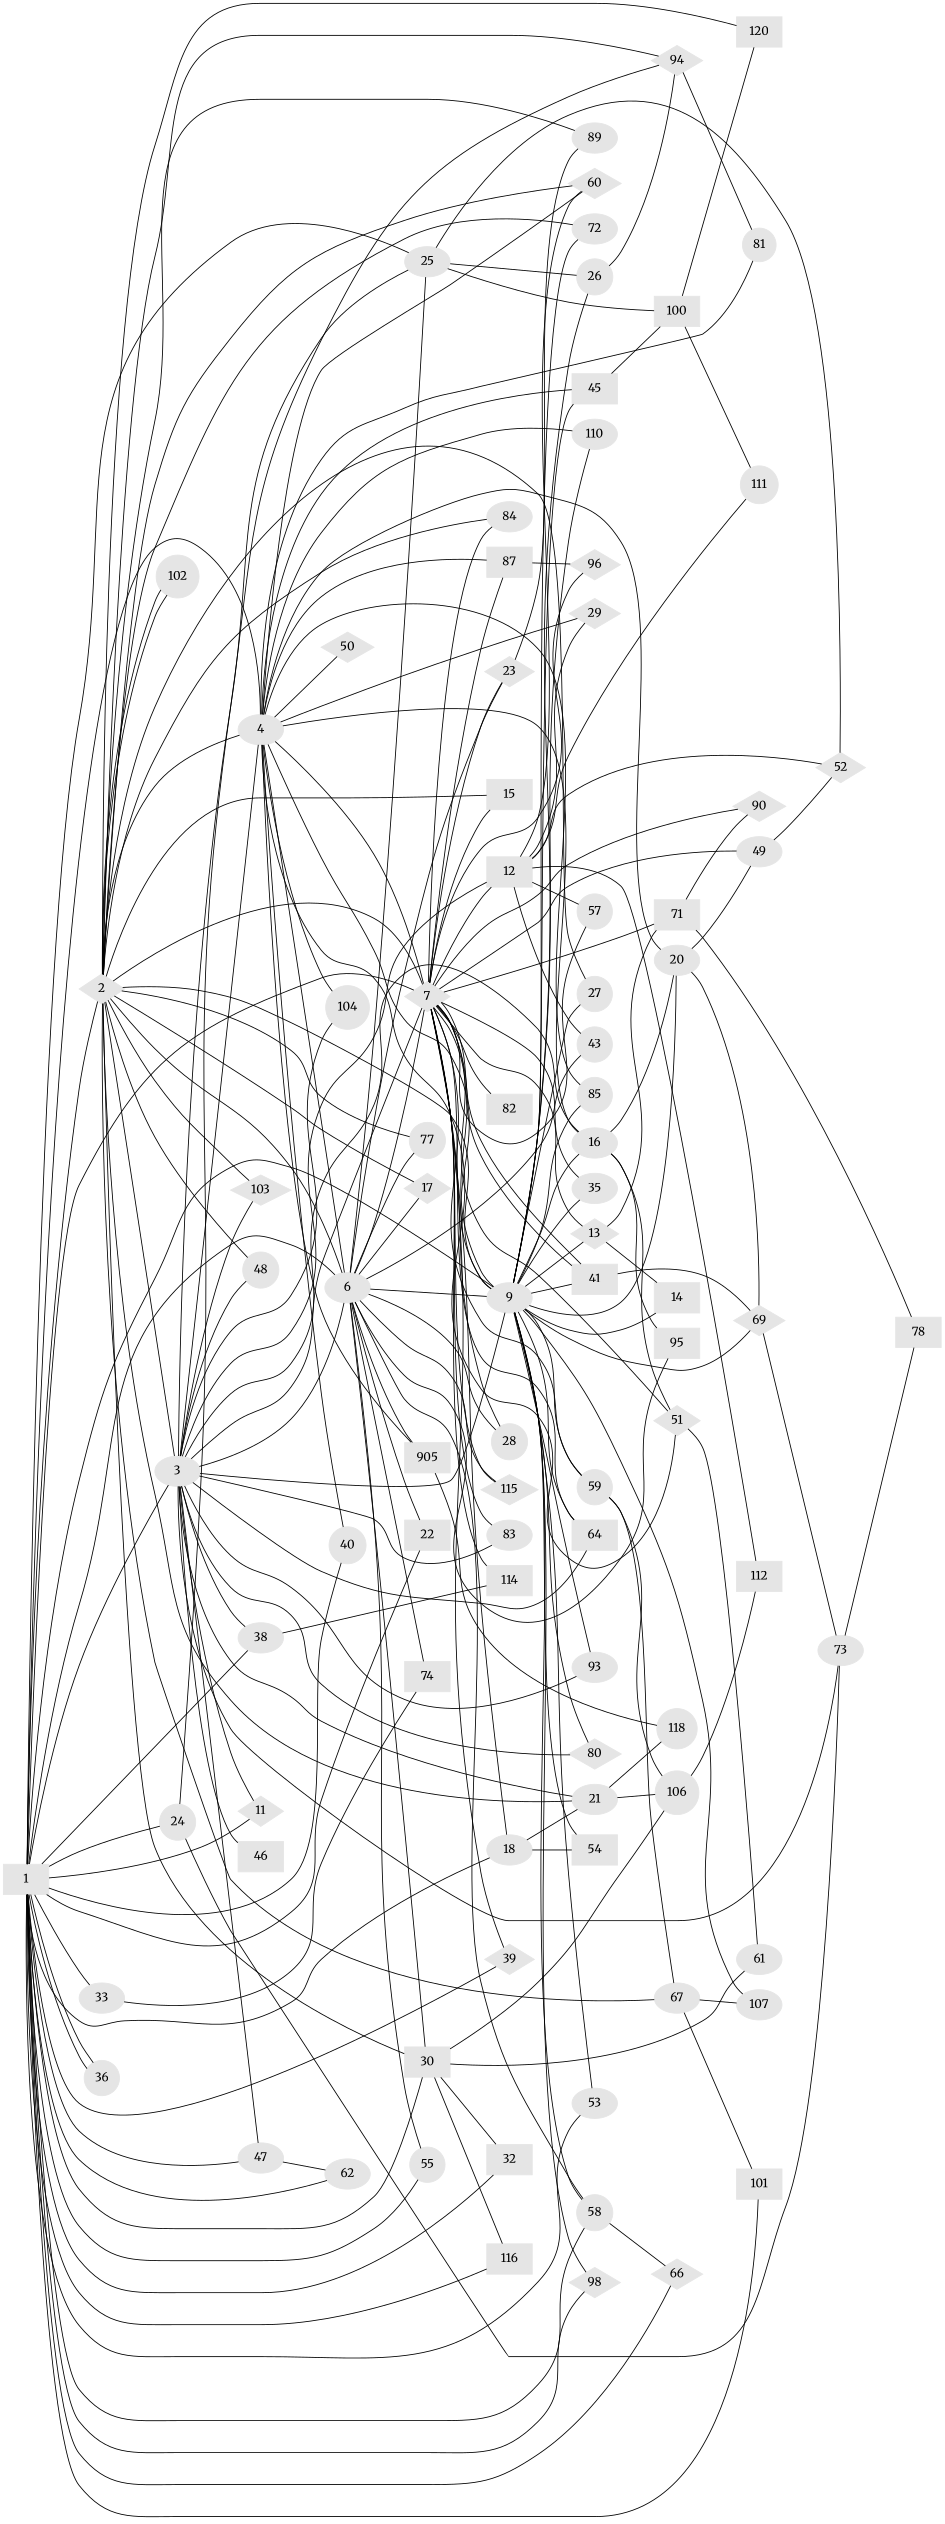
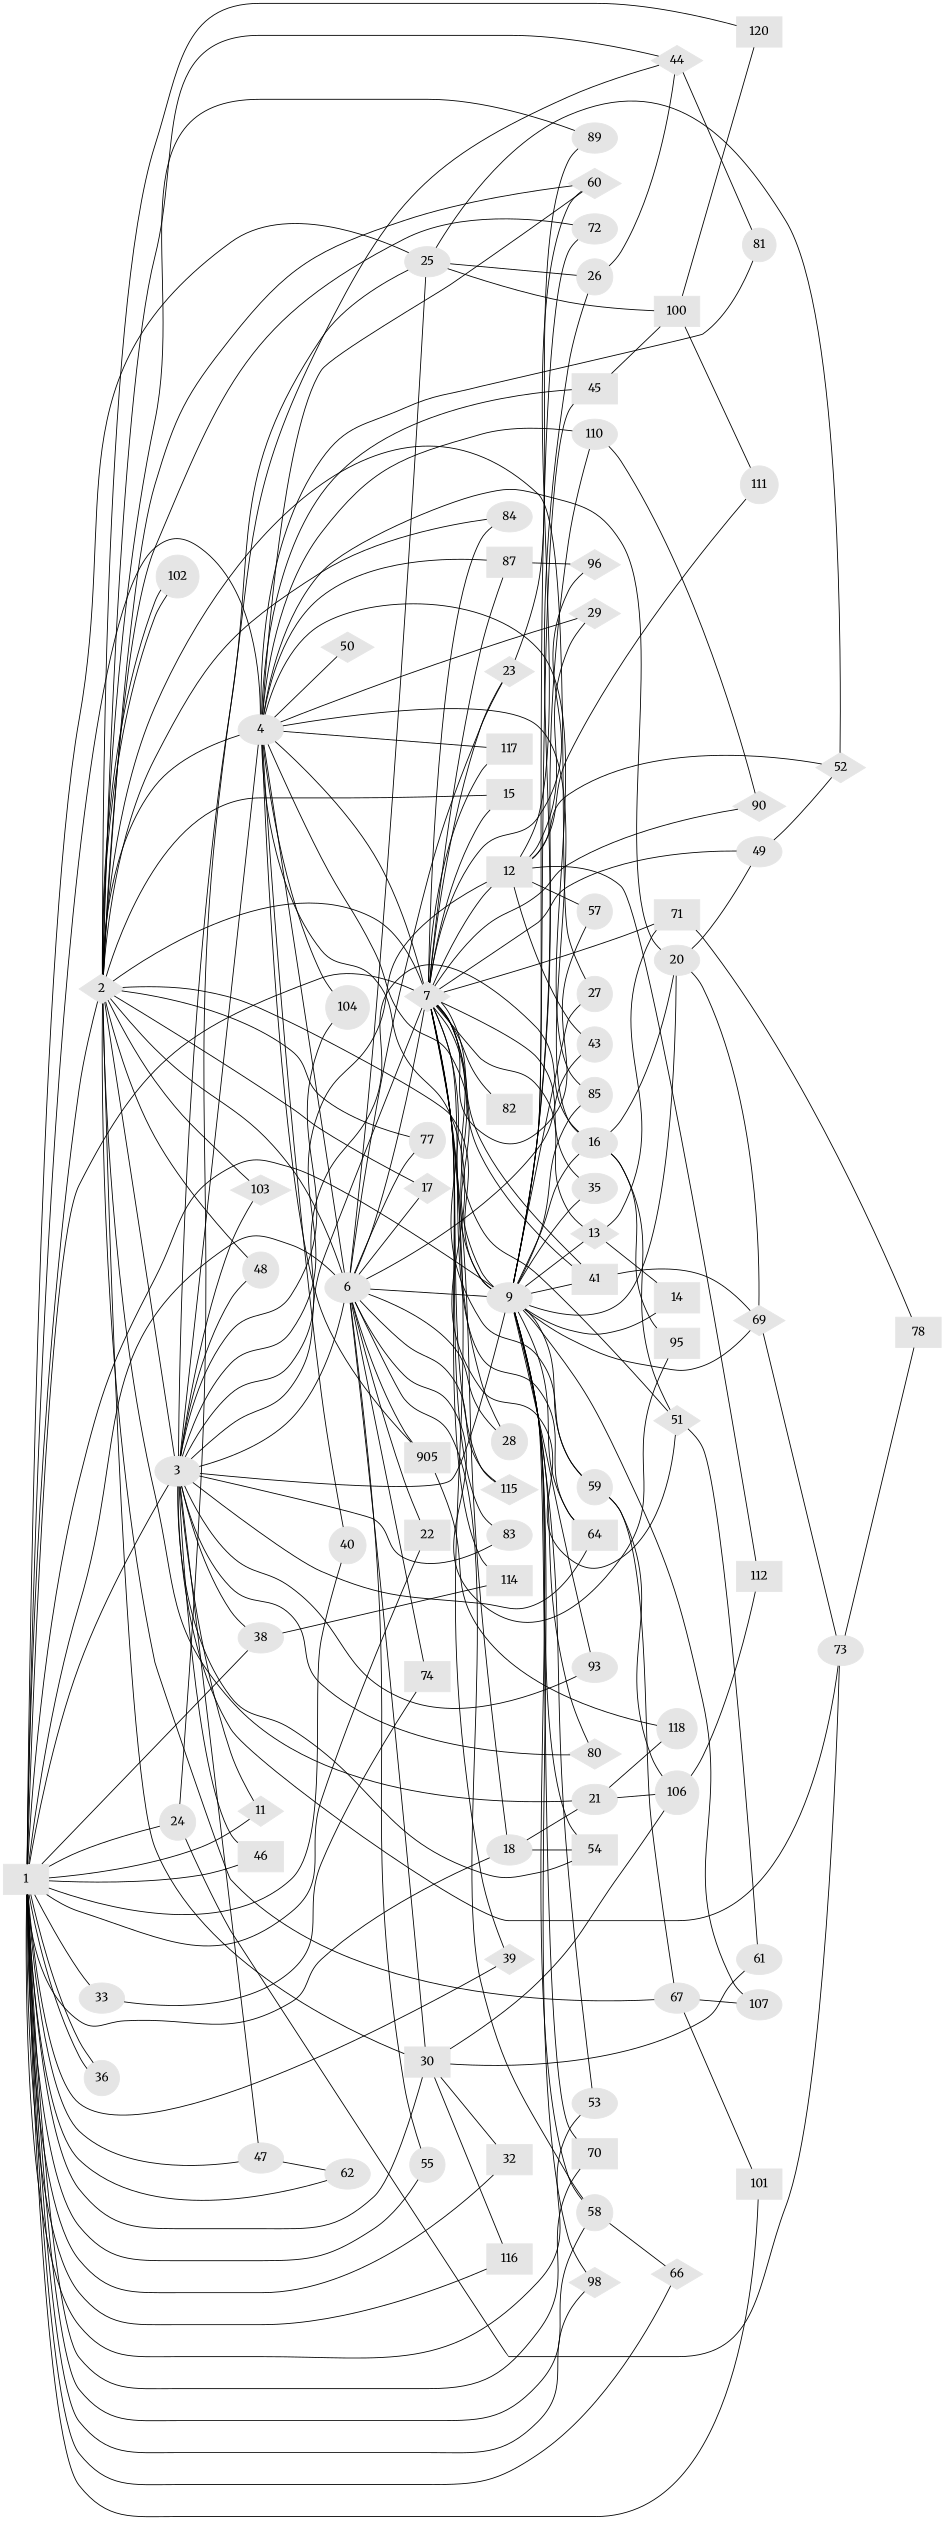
(677, 61) -> (677, 61)
none -> (510, 749)
(712, 857) -> (696, 613)
(308, 1712) -> (309, 1742)
none -> (144, 1881)
none -> (595, 2154)
